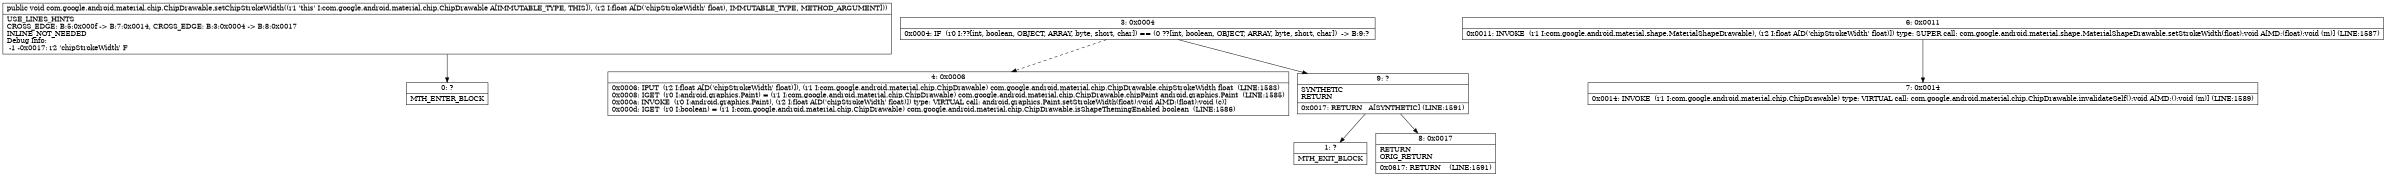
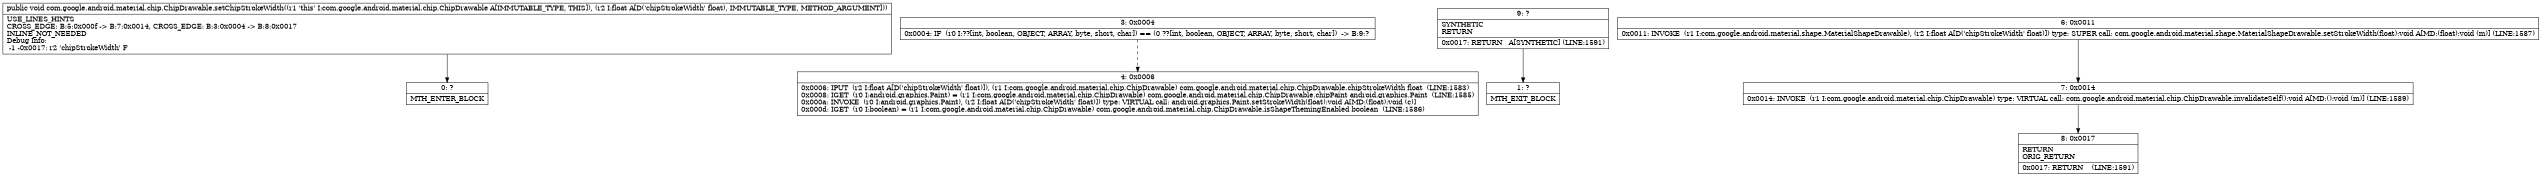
(1241, 56) -> none
(1408, 122) -> (2078, 117)
(1436, 168) -> (2078, 168)
